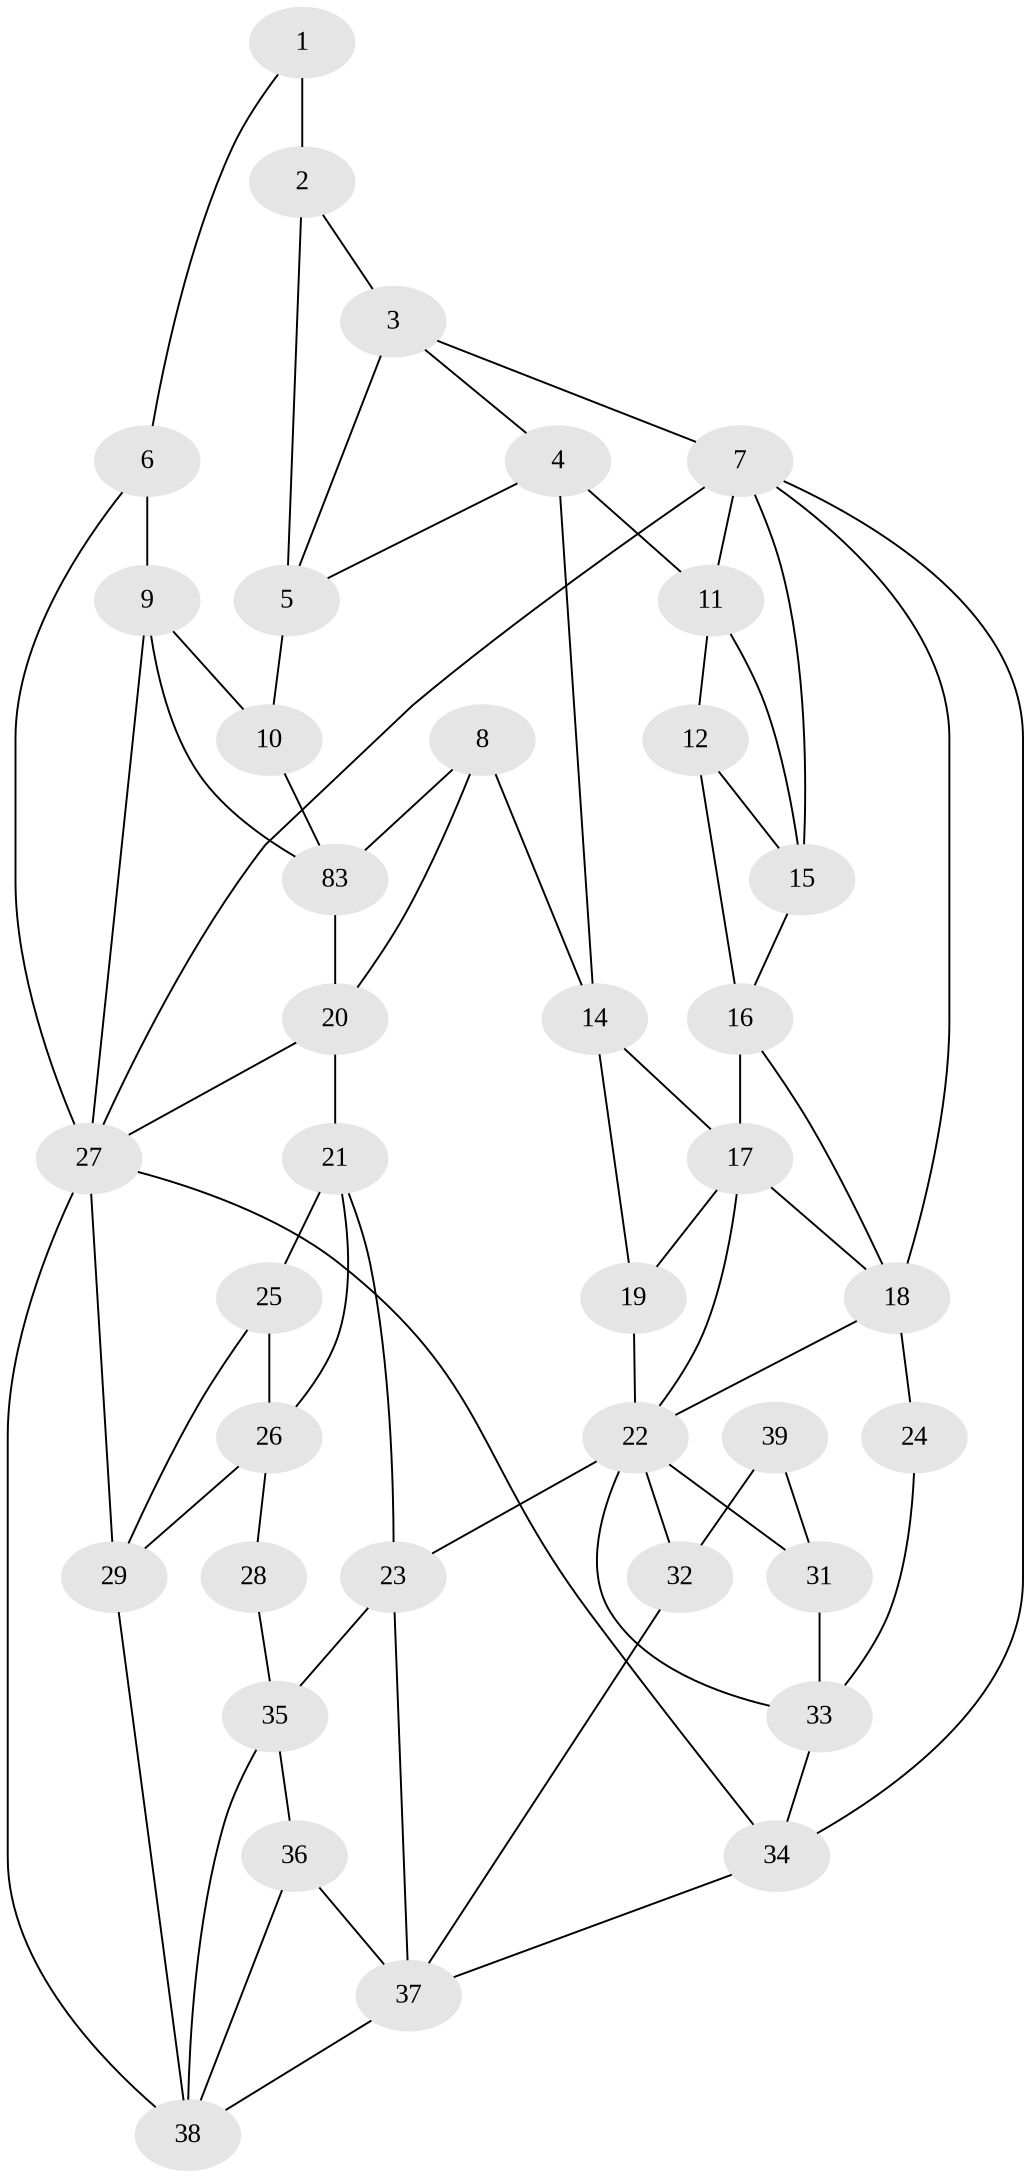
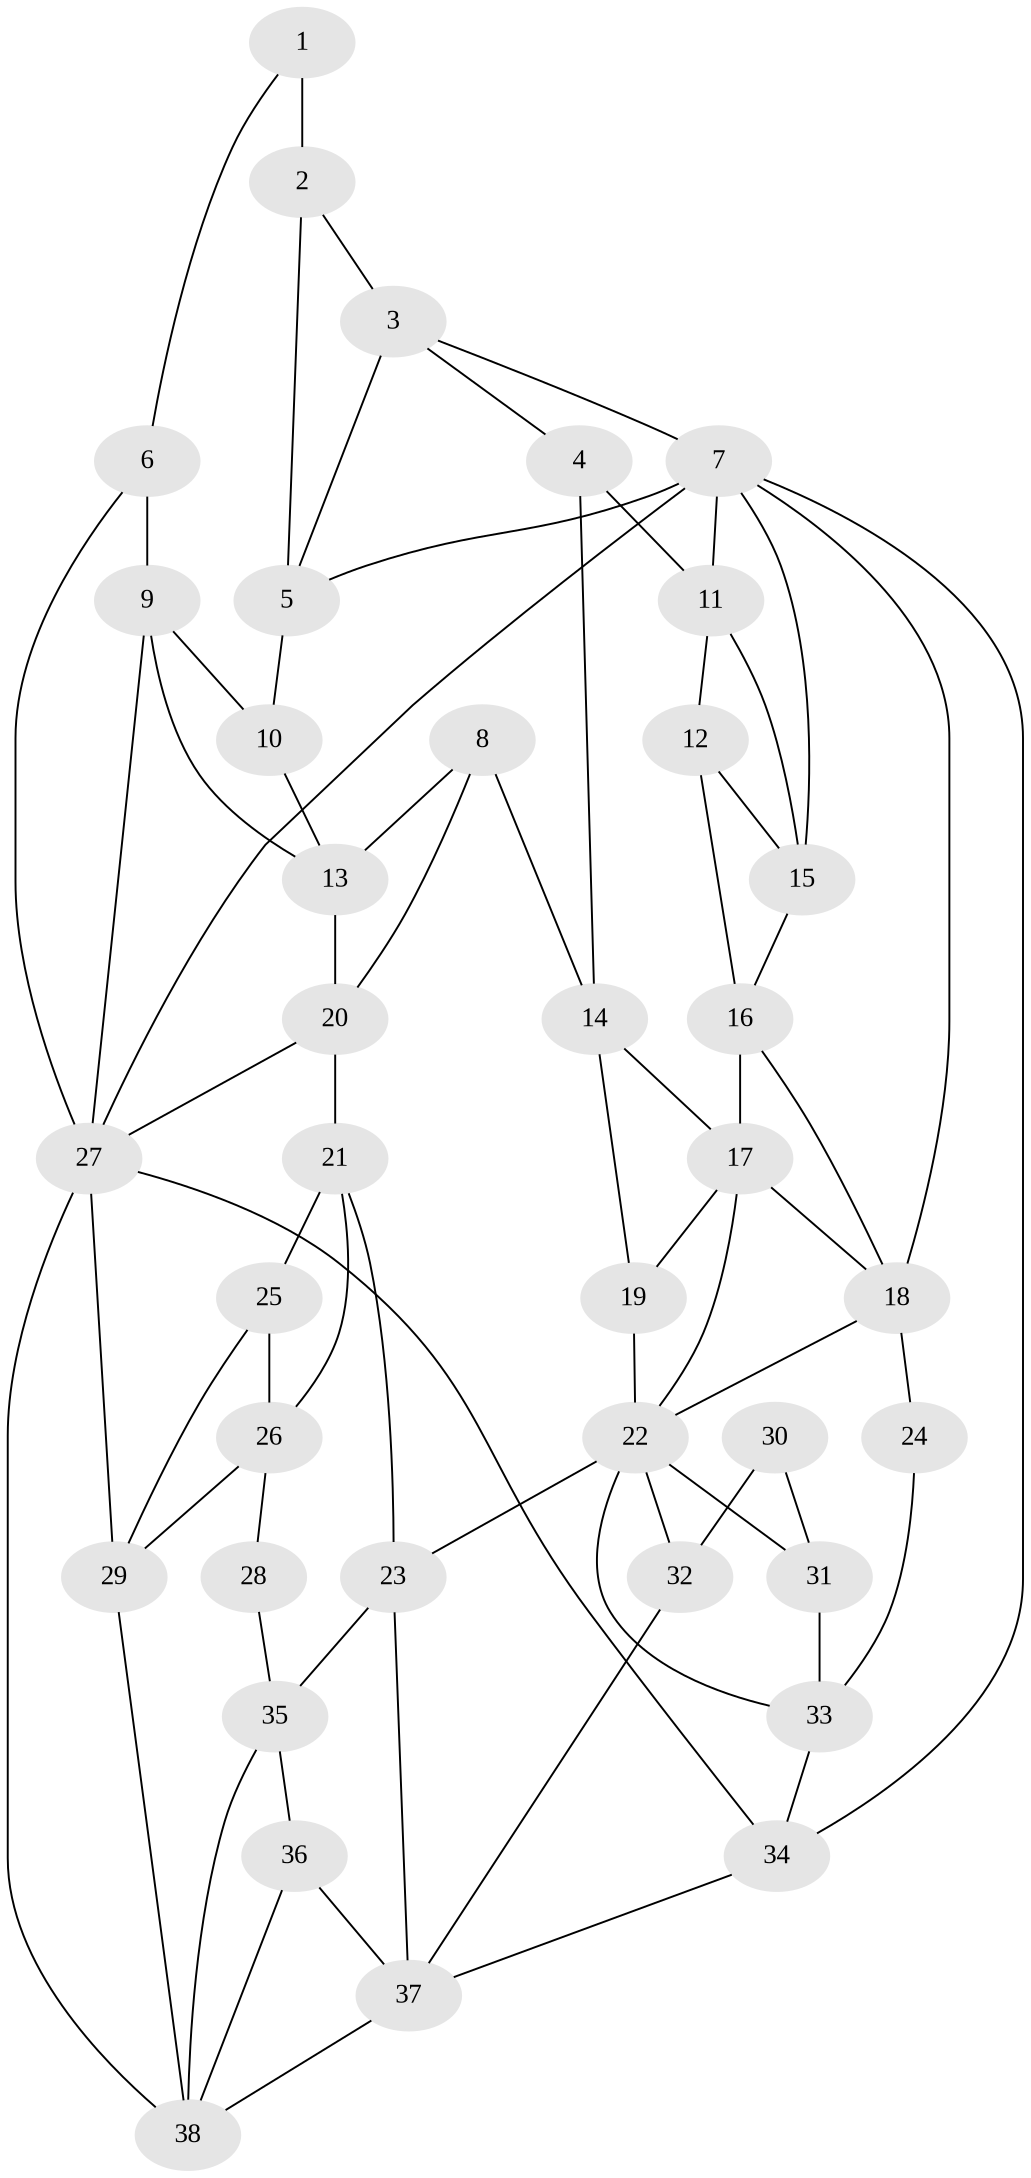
(423, 531) -> (504, 533)
(335, 880) -> (335, 880)
(775, 1438) -> (775, 1438)
